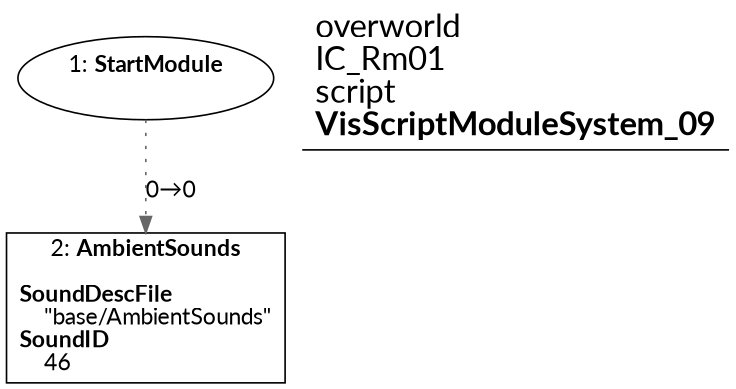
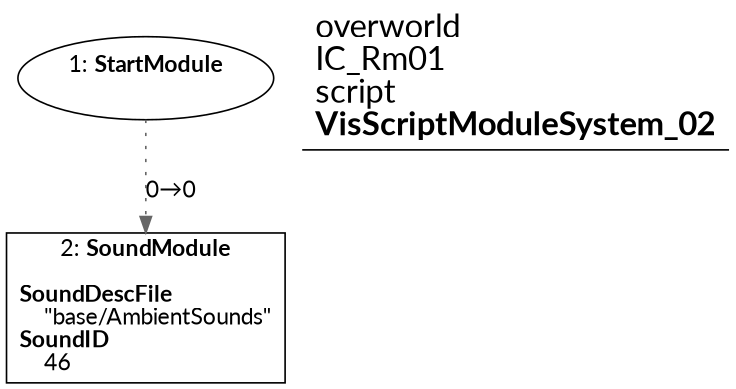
(516, 125) -> (516, 125)
(159, 249) -> (159, 249)
